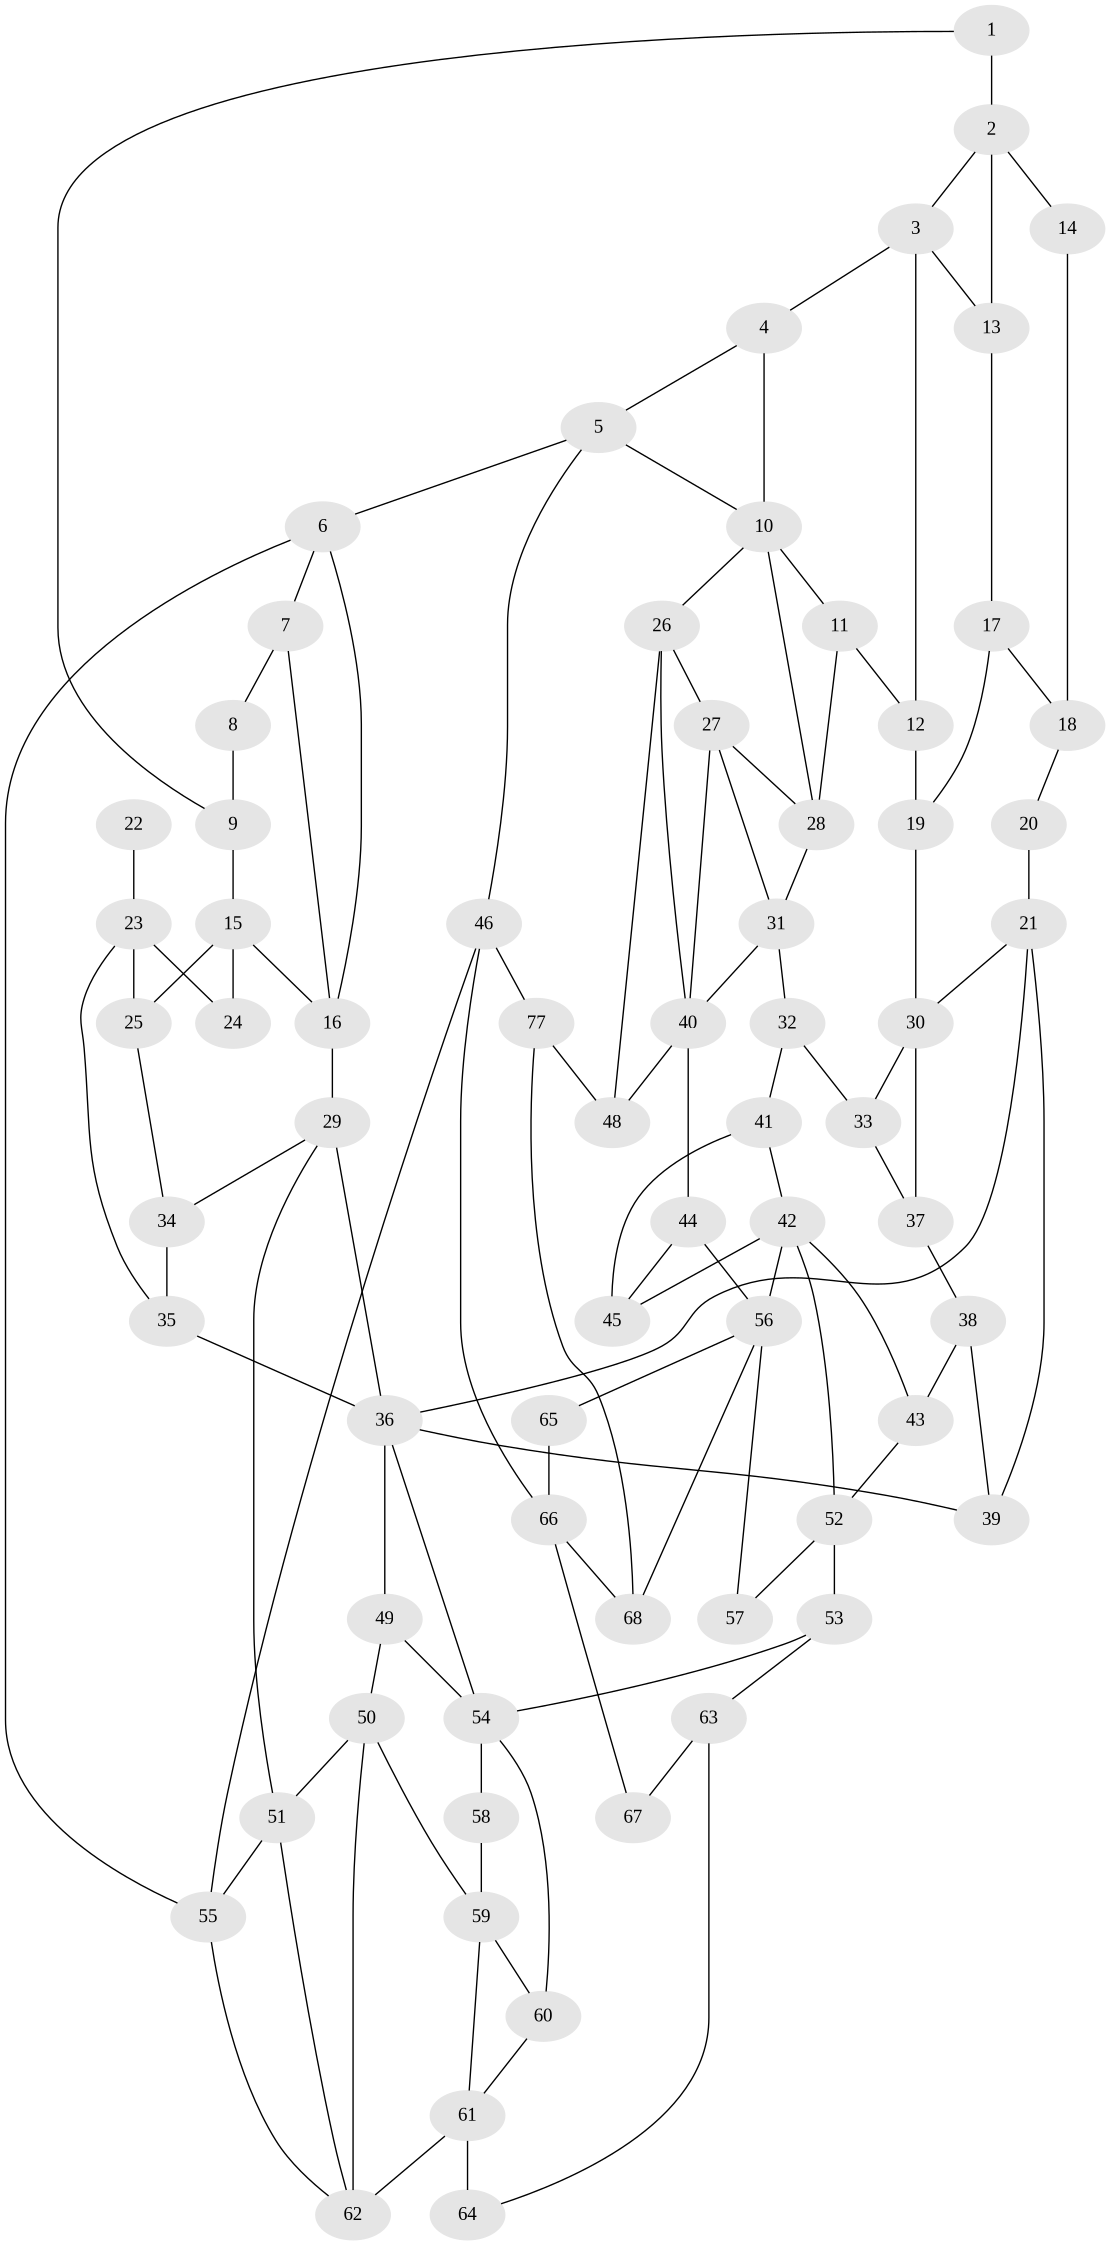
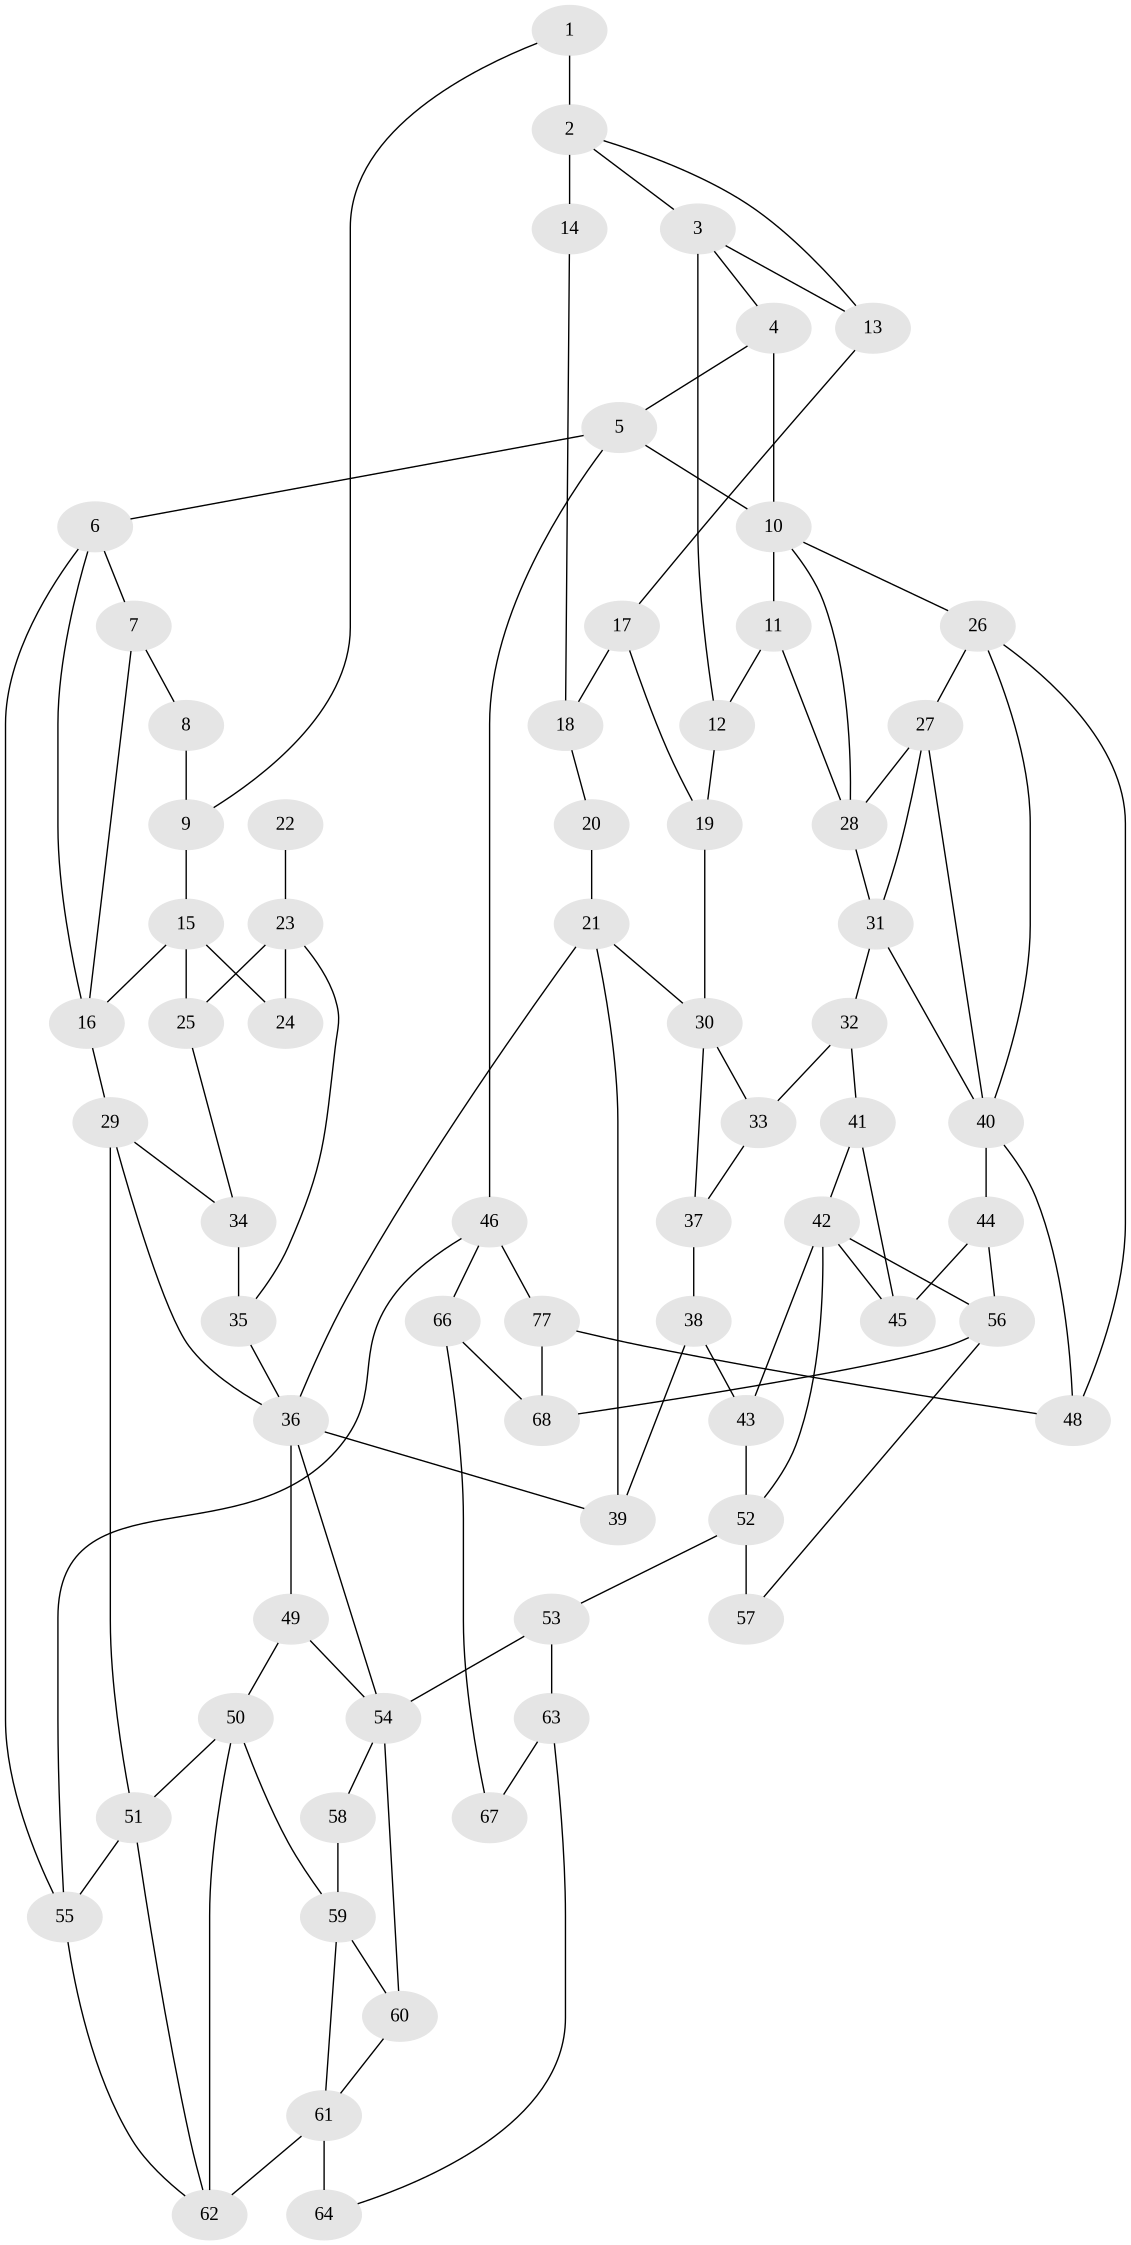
(549, 1421) -> none
